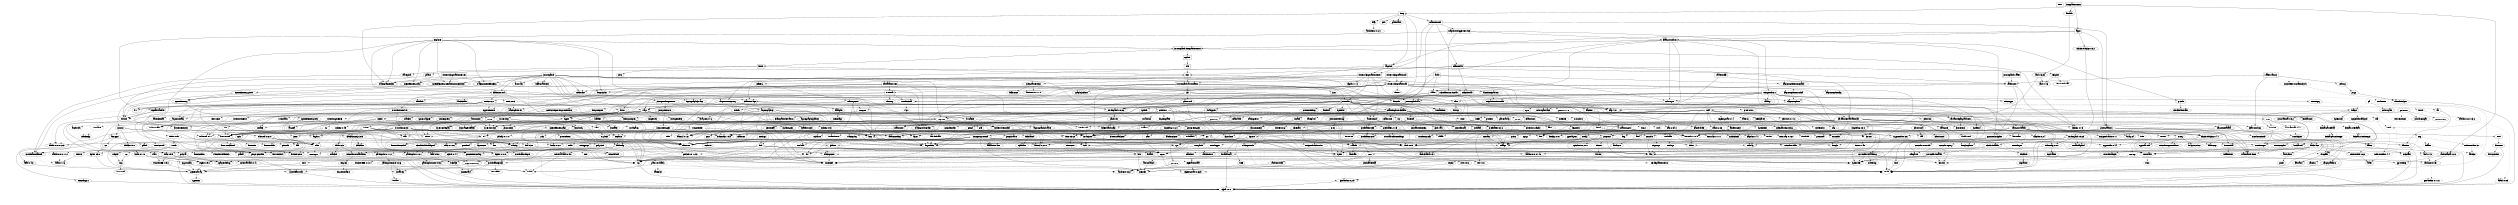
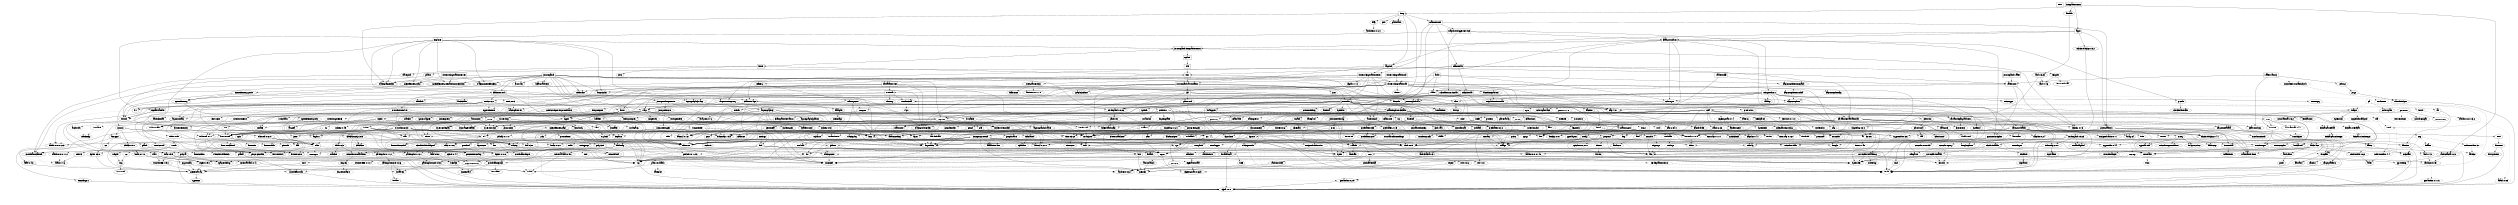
(1533, 128) -> (1533, 128)
